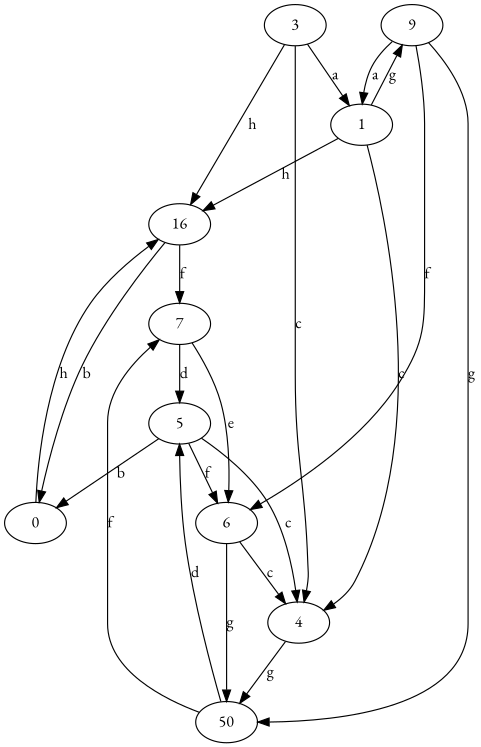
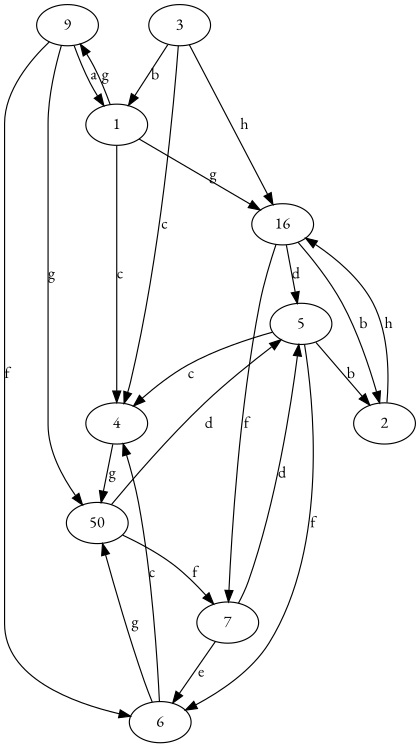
(335, 75) -> (156, 75)
(286, 175) -> (213, 175)
none -> (291, 269)
(35, 523) -> (385, 423)
